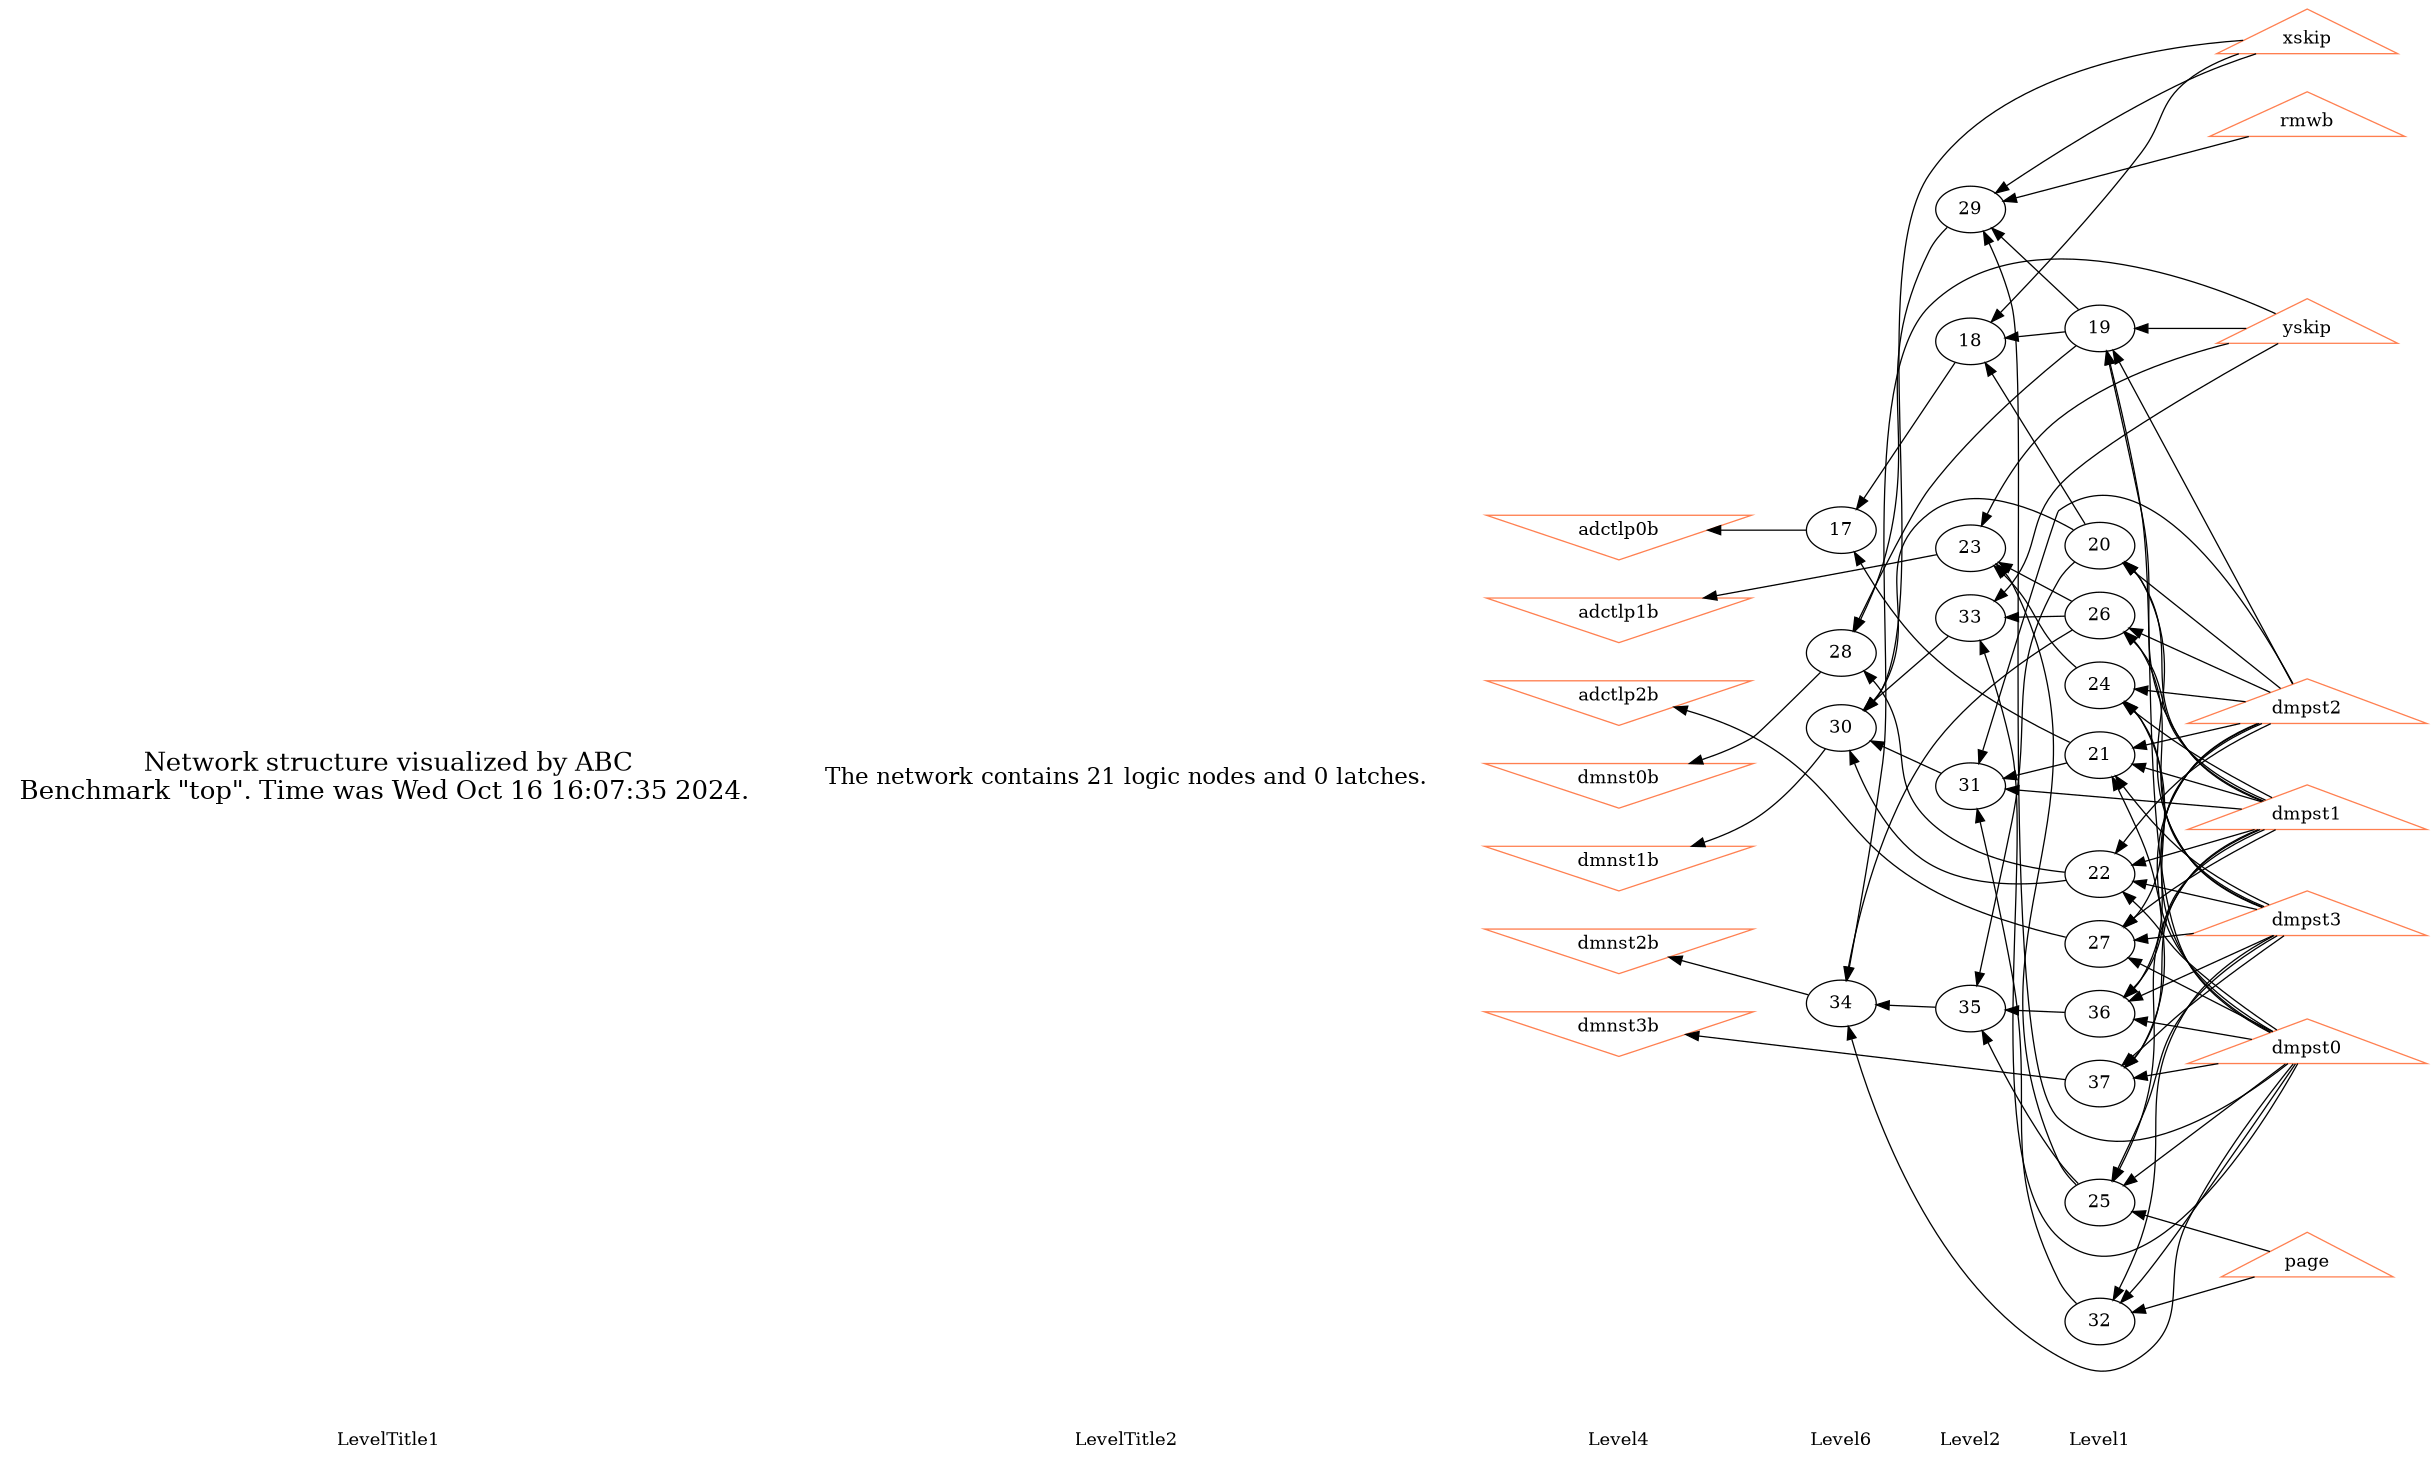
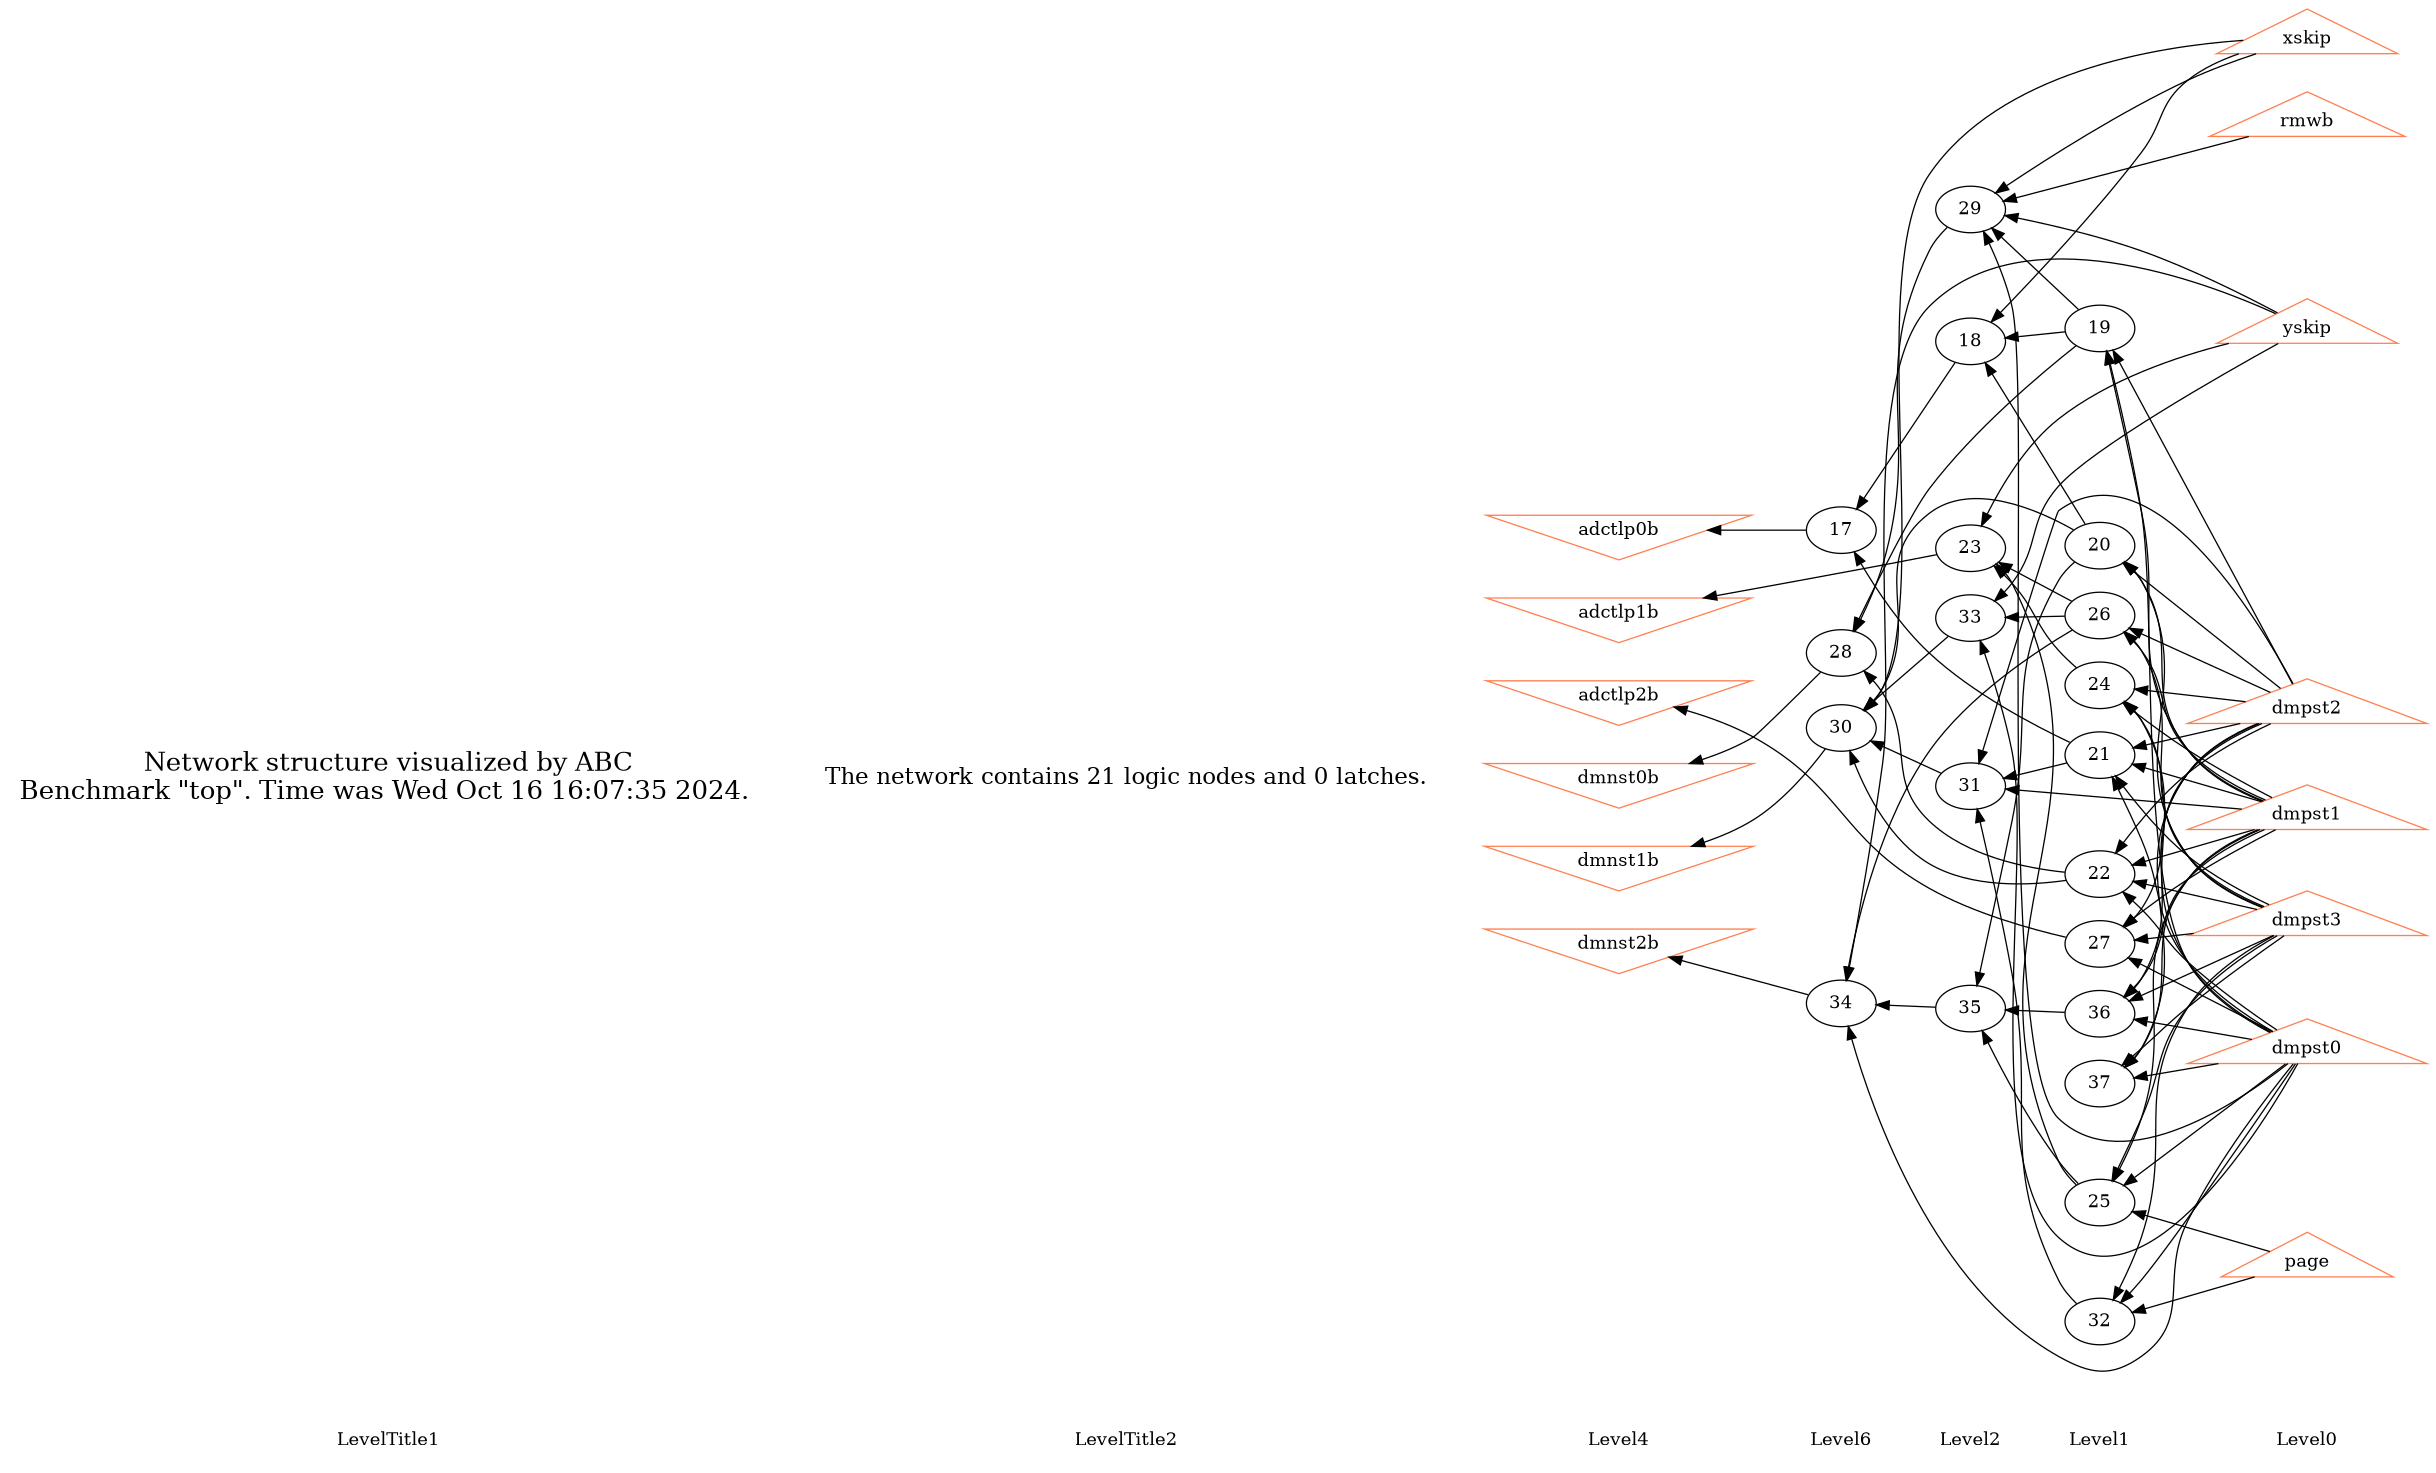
(2197, 328) -> (2152, 255)
(1619, 1027) -> none
none -> (2307, 1440)
